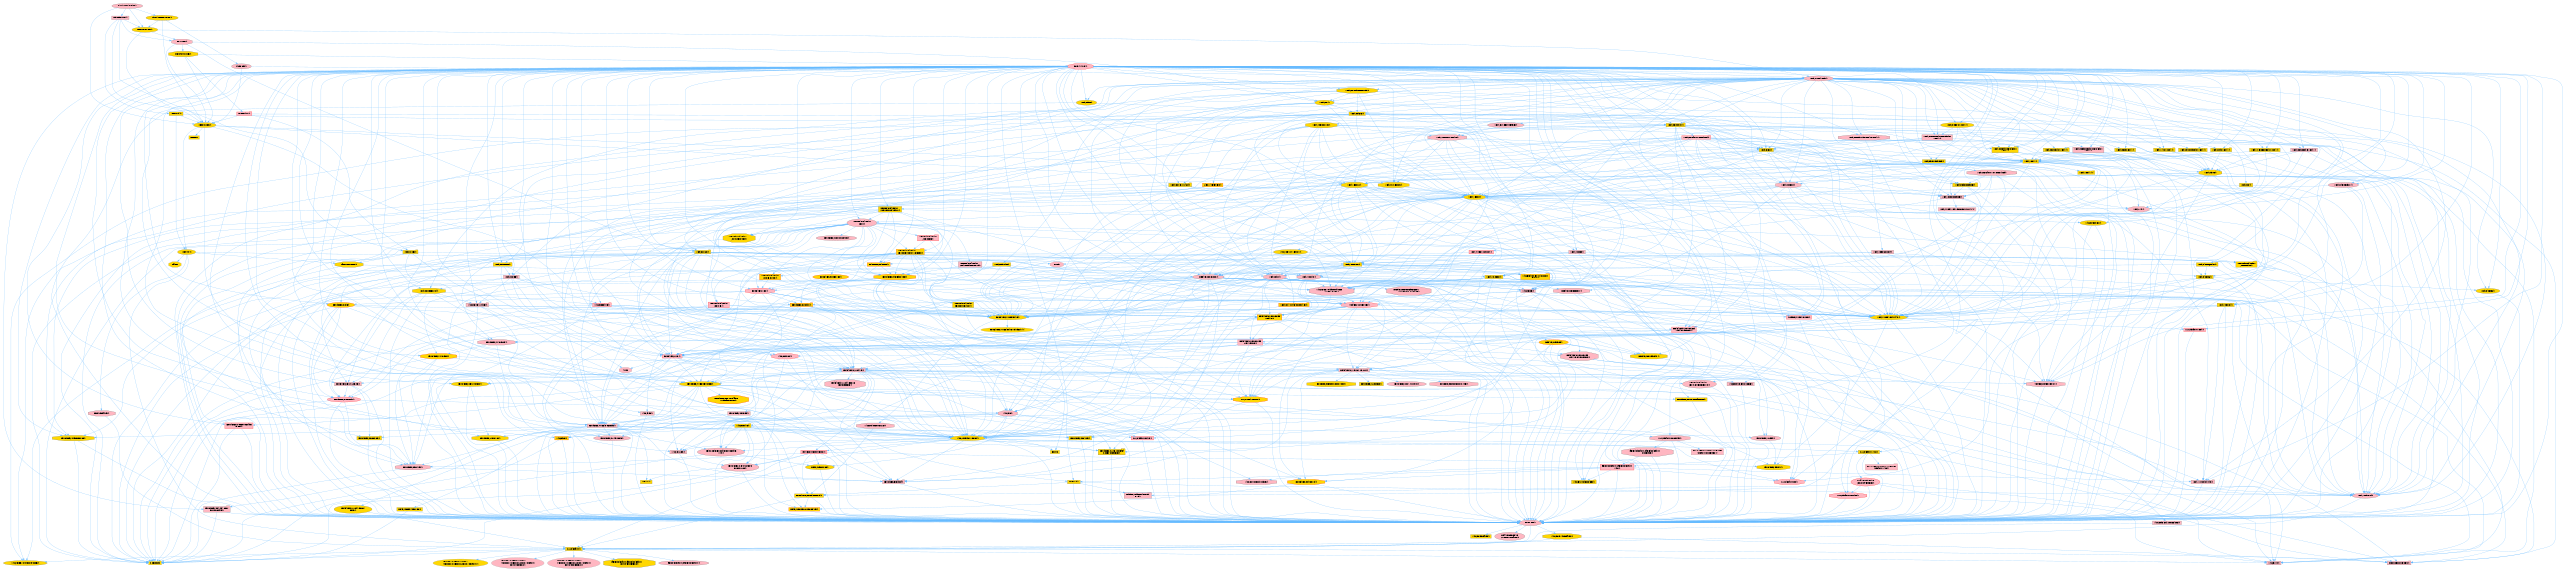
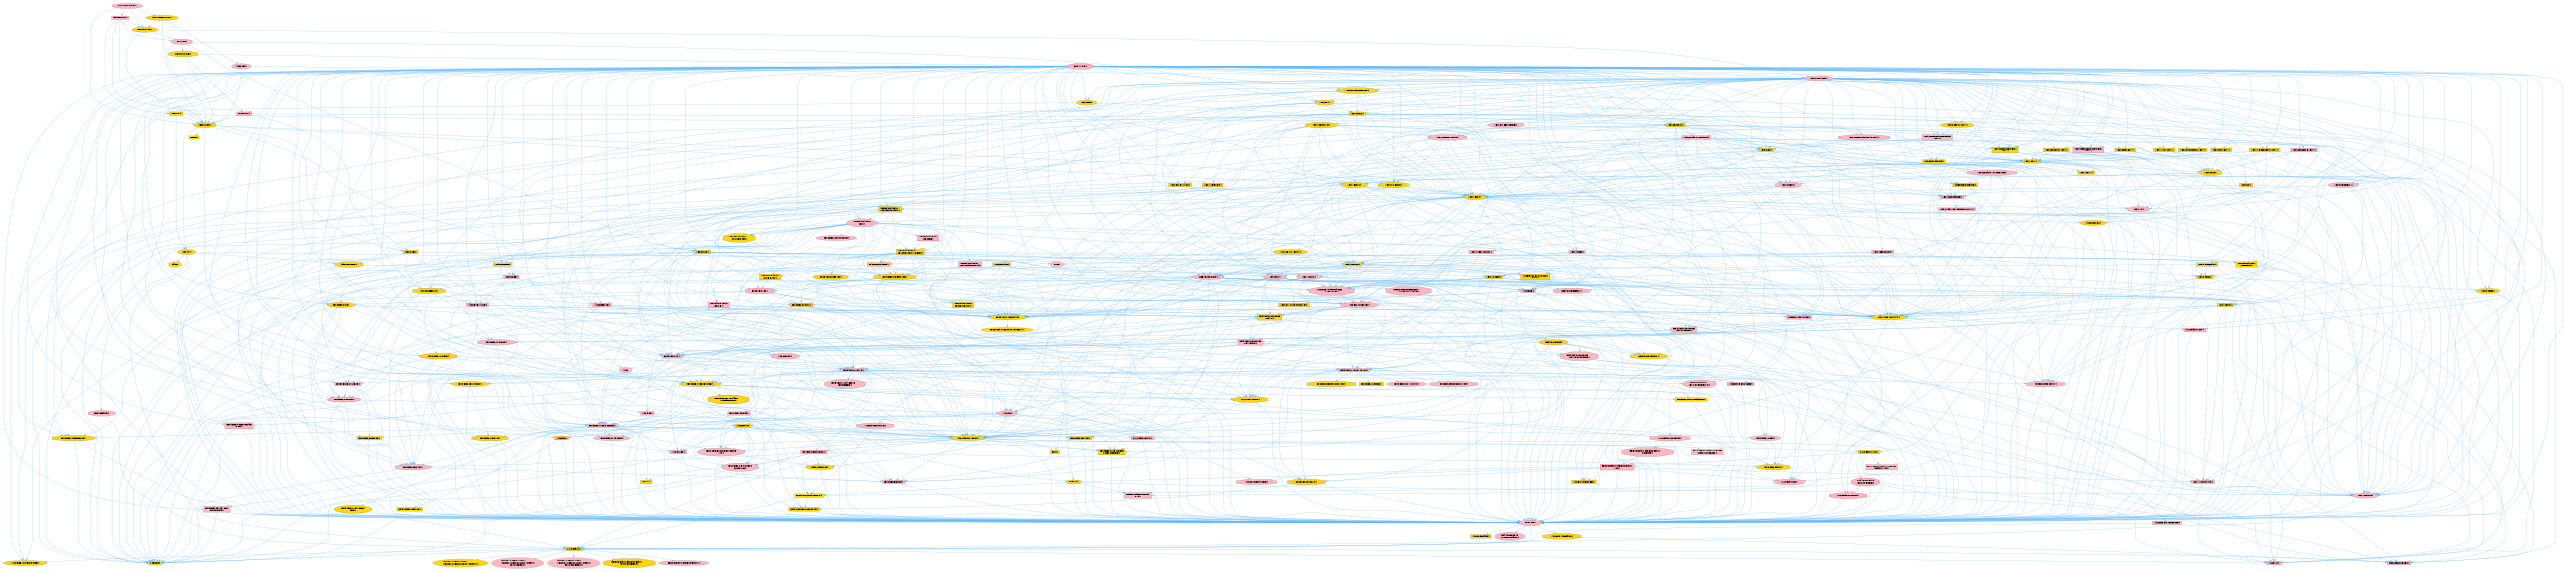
(1965, 185) -> (1965, 185)
(1348, 191) -> (1298, 73)
